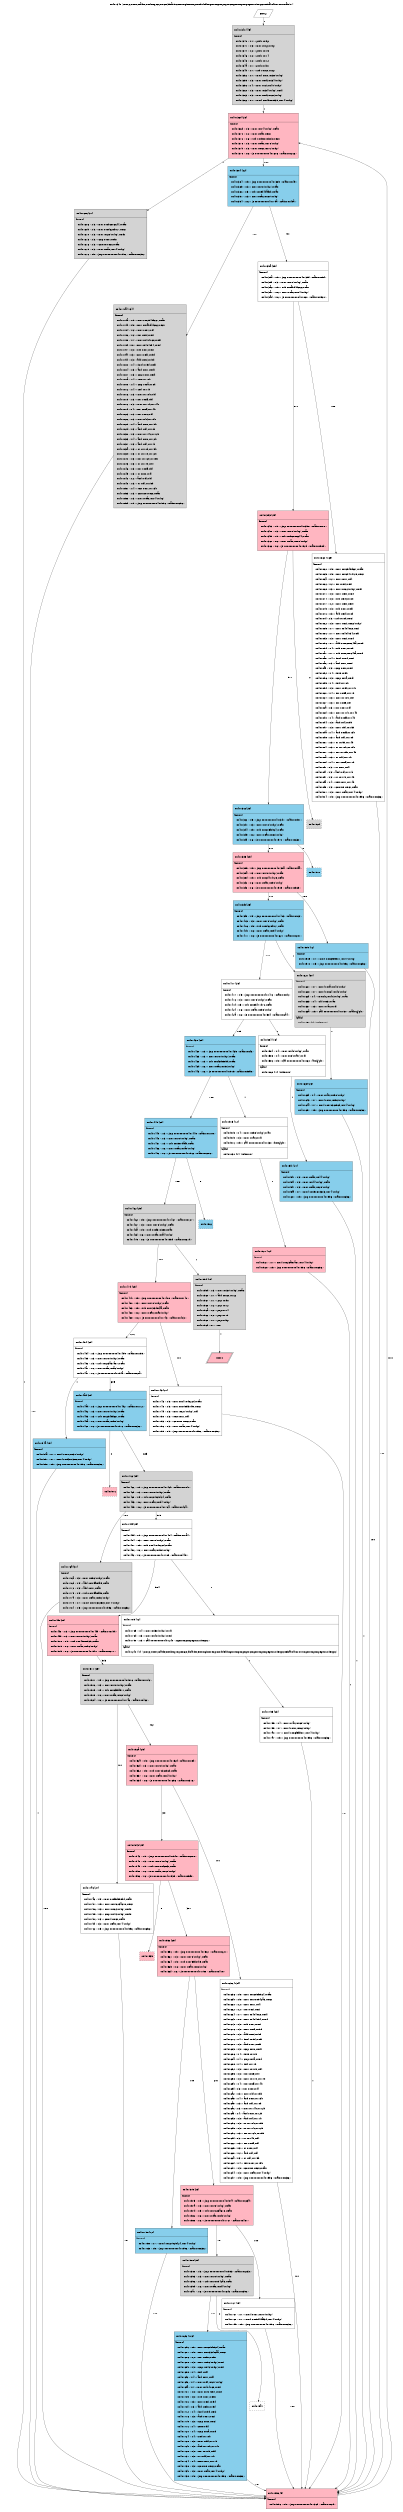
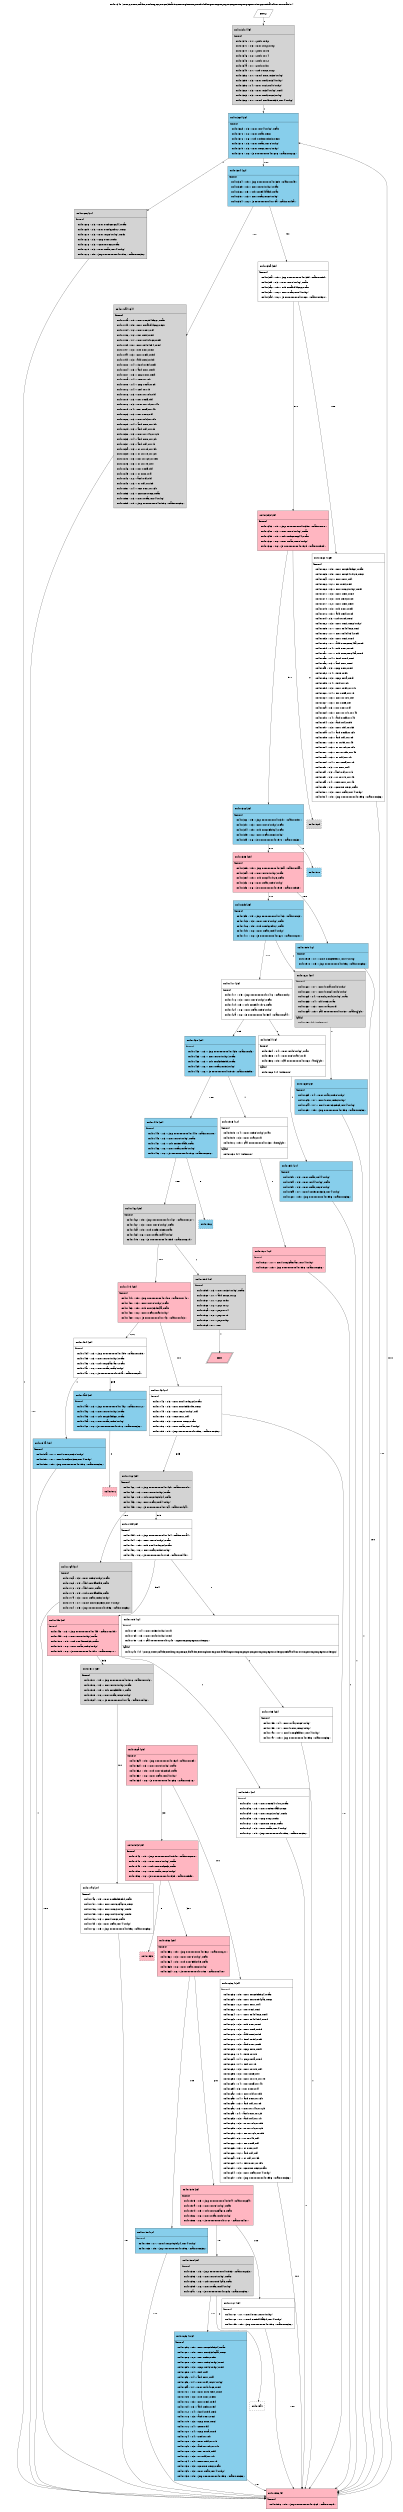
(263, 135) -> (263, 135)
(220, 1358) -> (220, 1358)
(133, 1451) -> (170, 1453)
(139, 1724) -> none
none -> (273, 1813)
